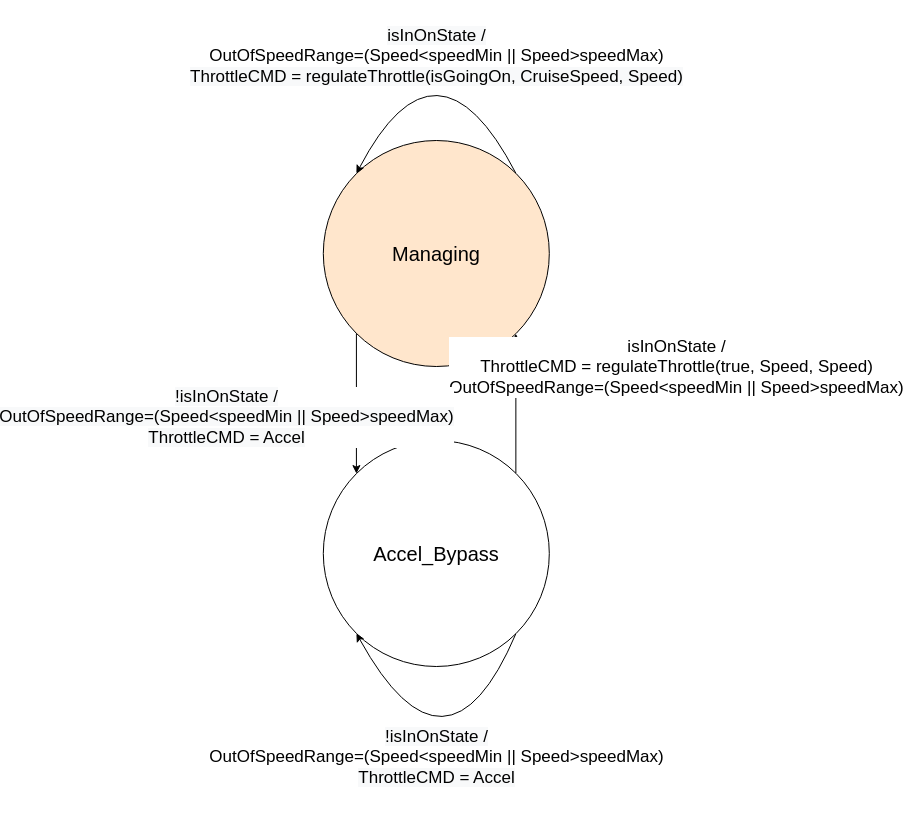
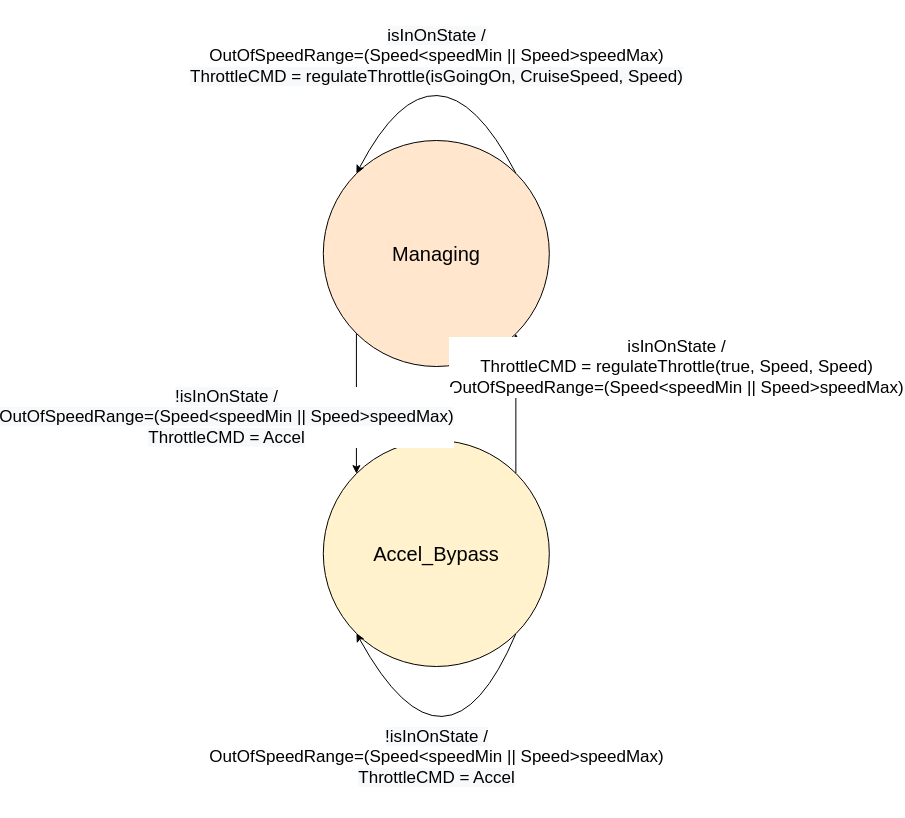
(436, 554) -> (436, 554)
